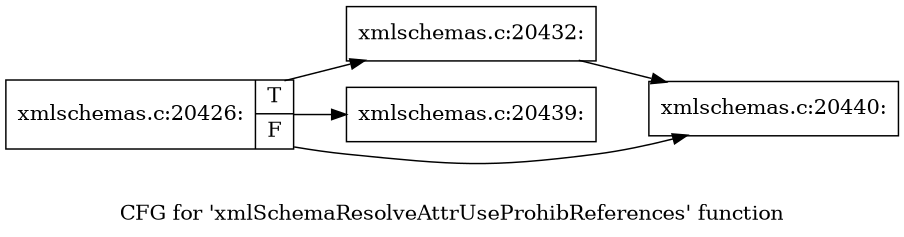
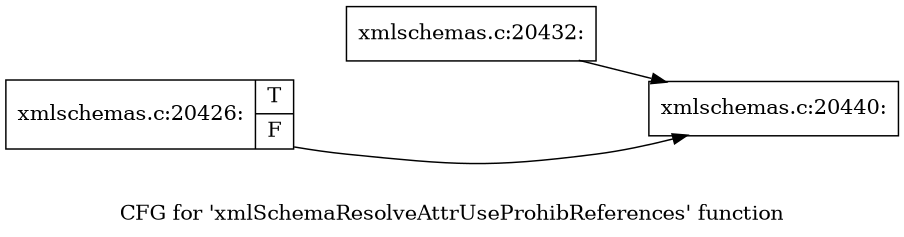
(317, 72) -> none
(471, 115) -> none
